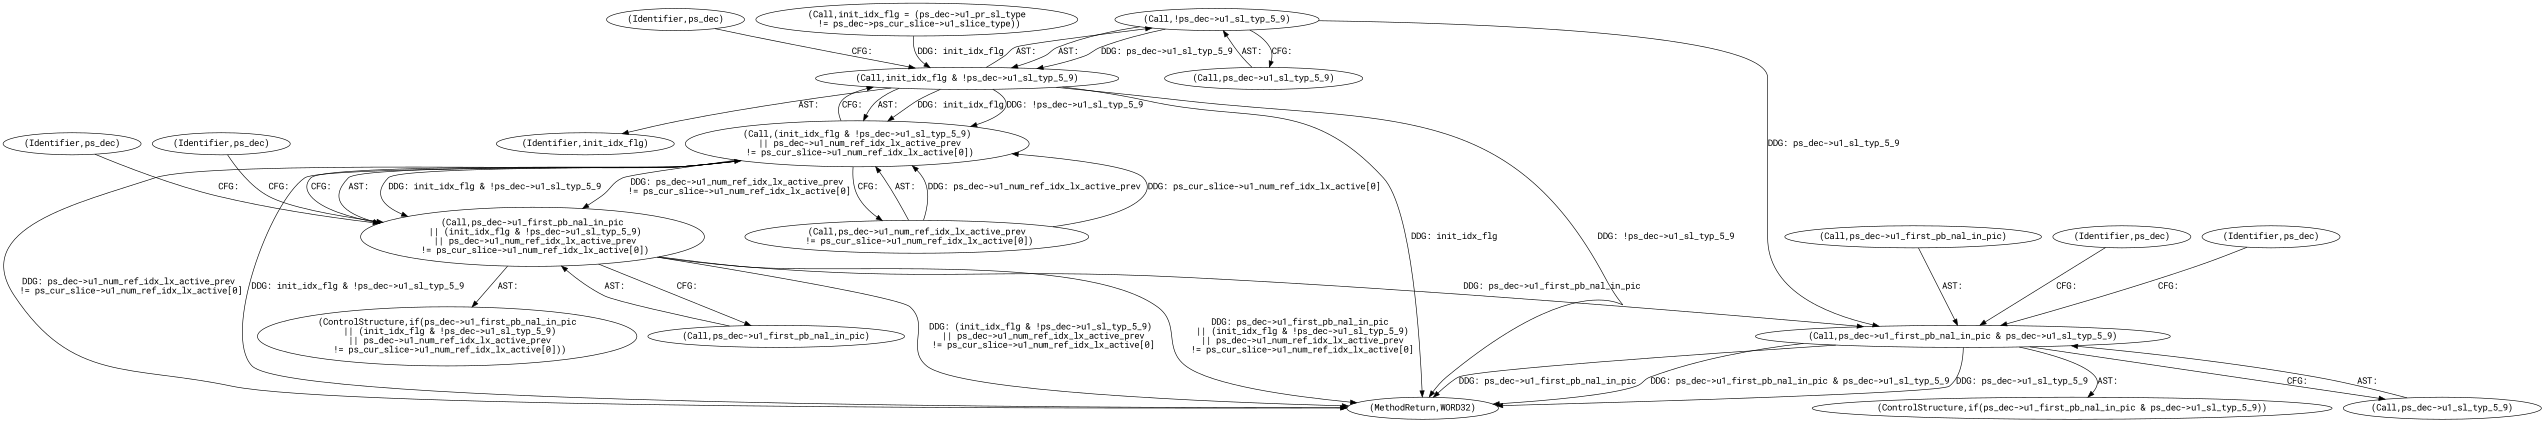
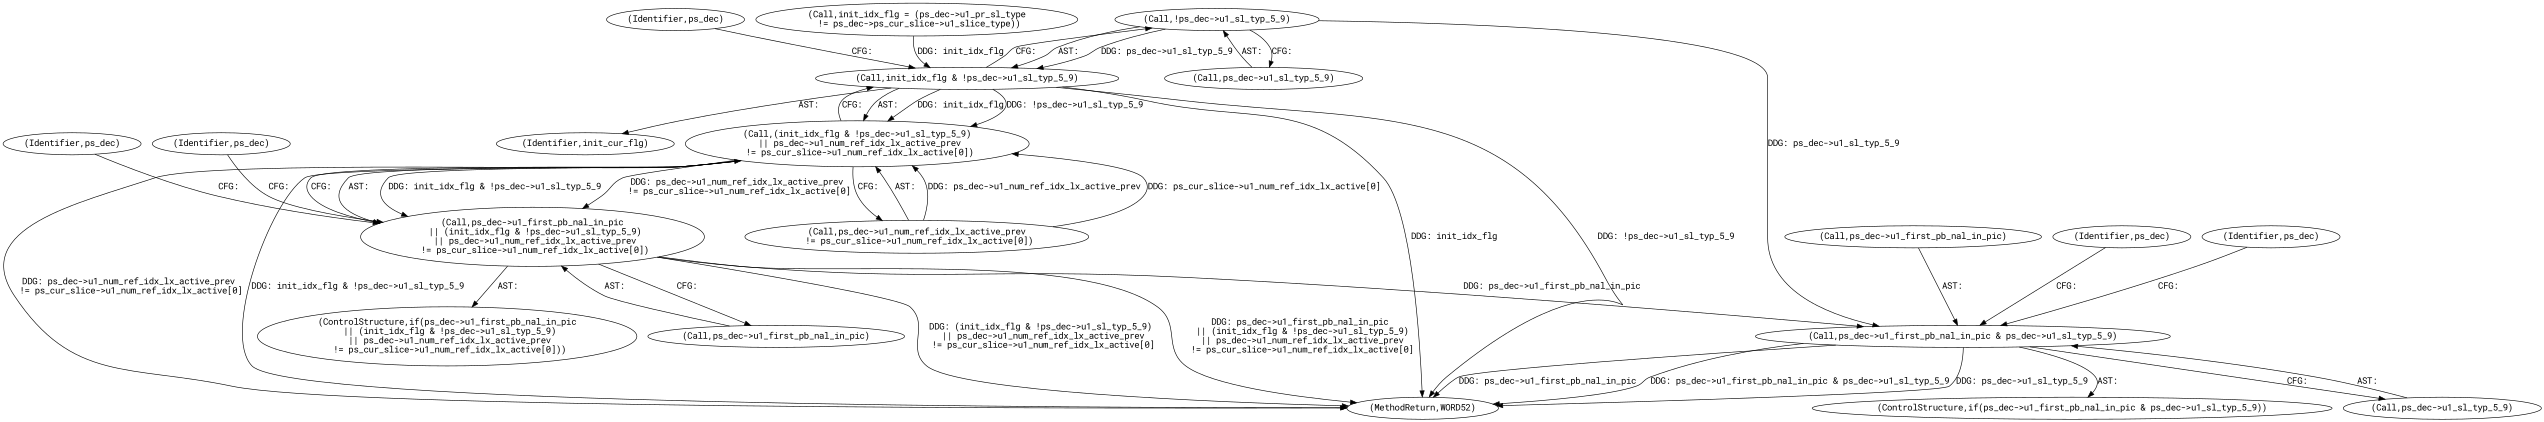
(1029, 52) -> (1029, 52)
(585, 144) -> (585, 144)
(1423, 408) -> (1423, 408)
